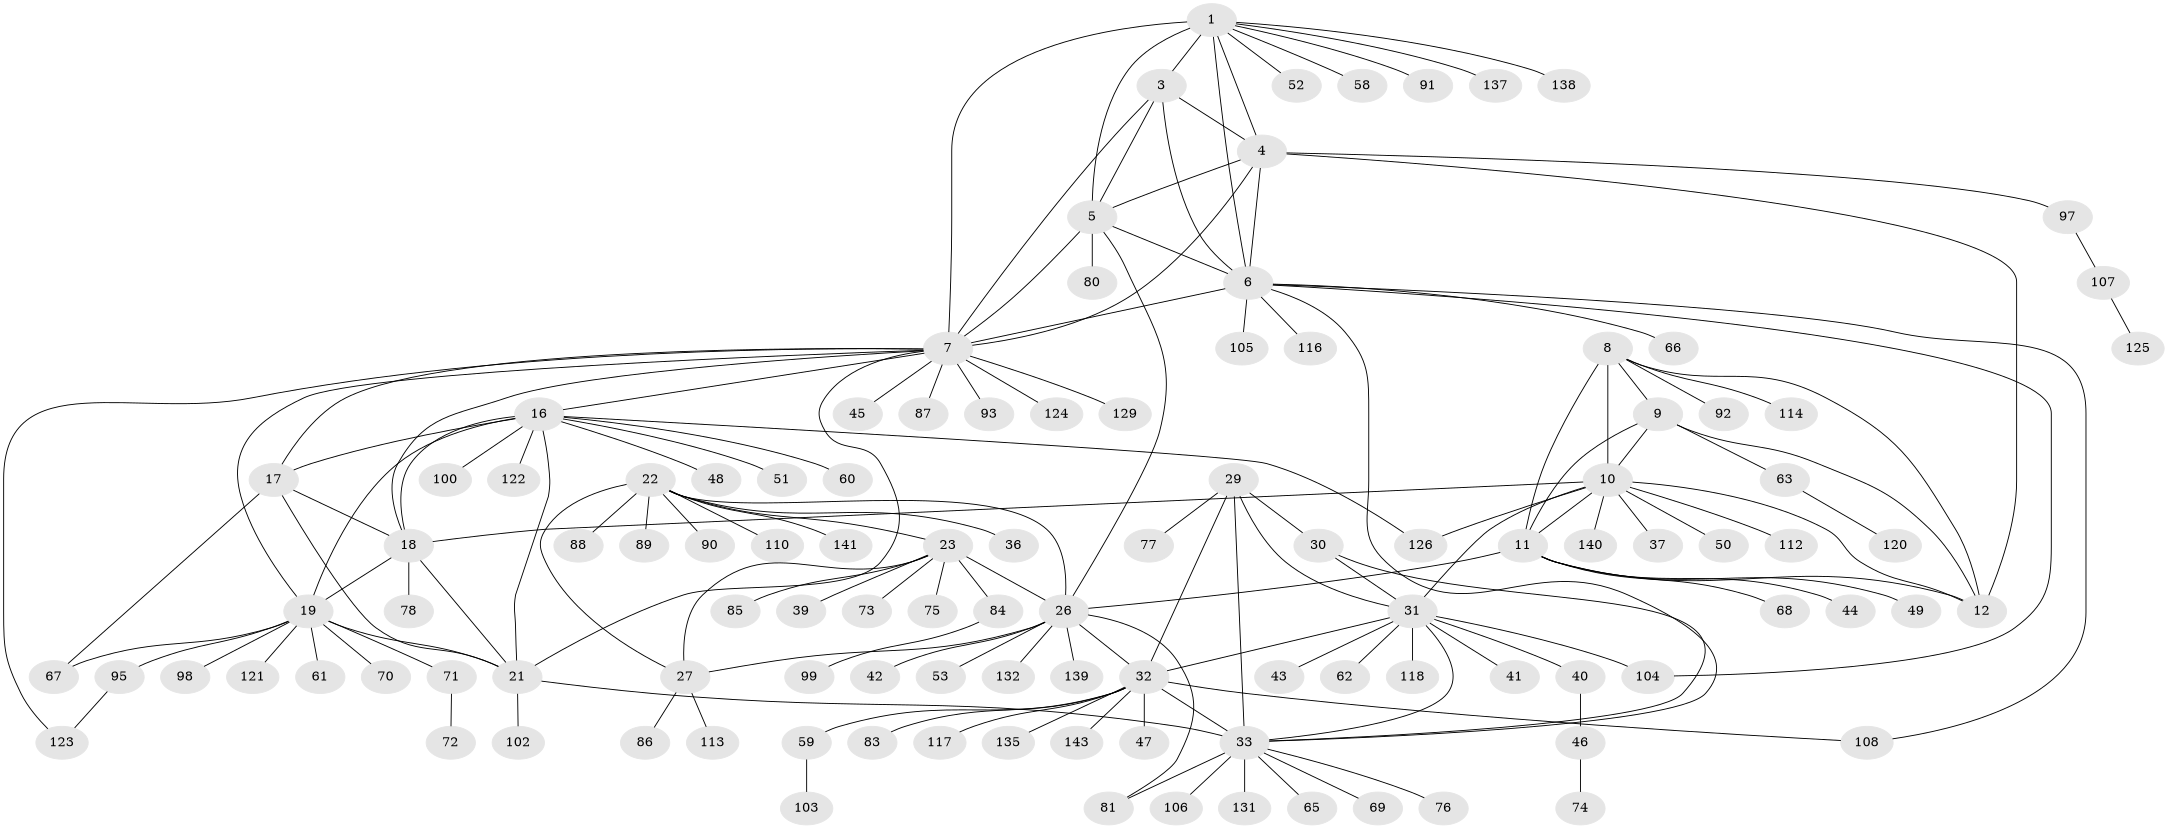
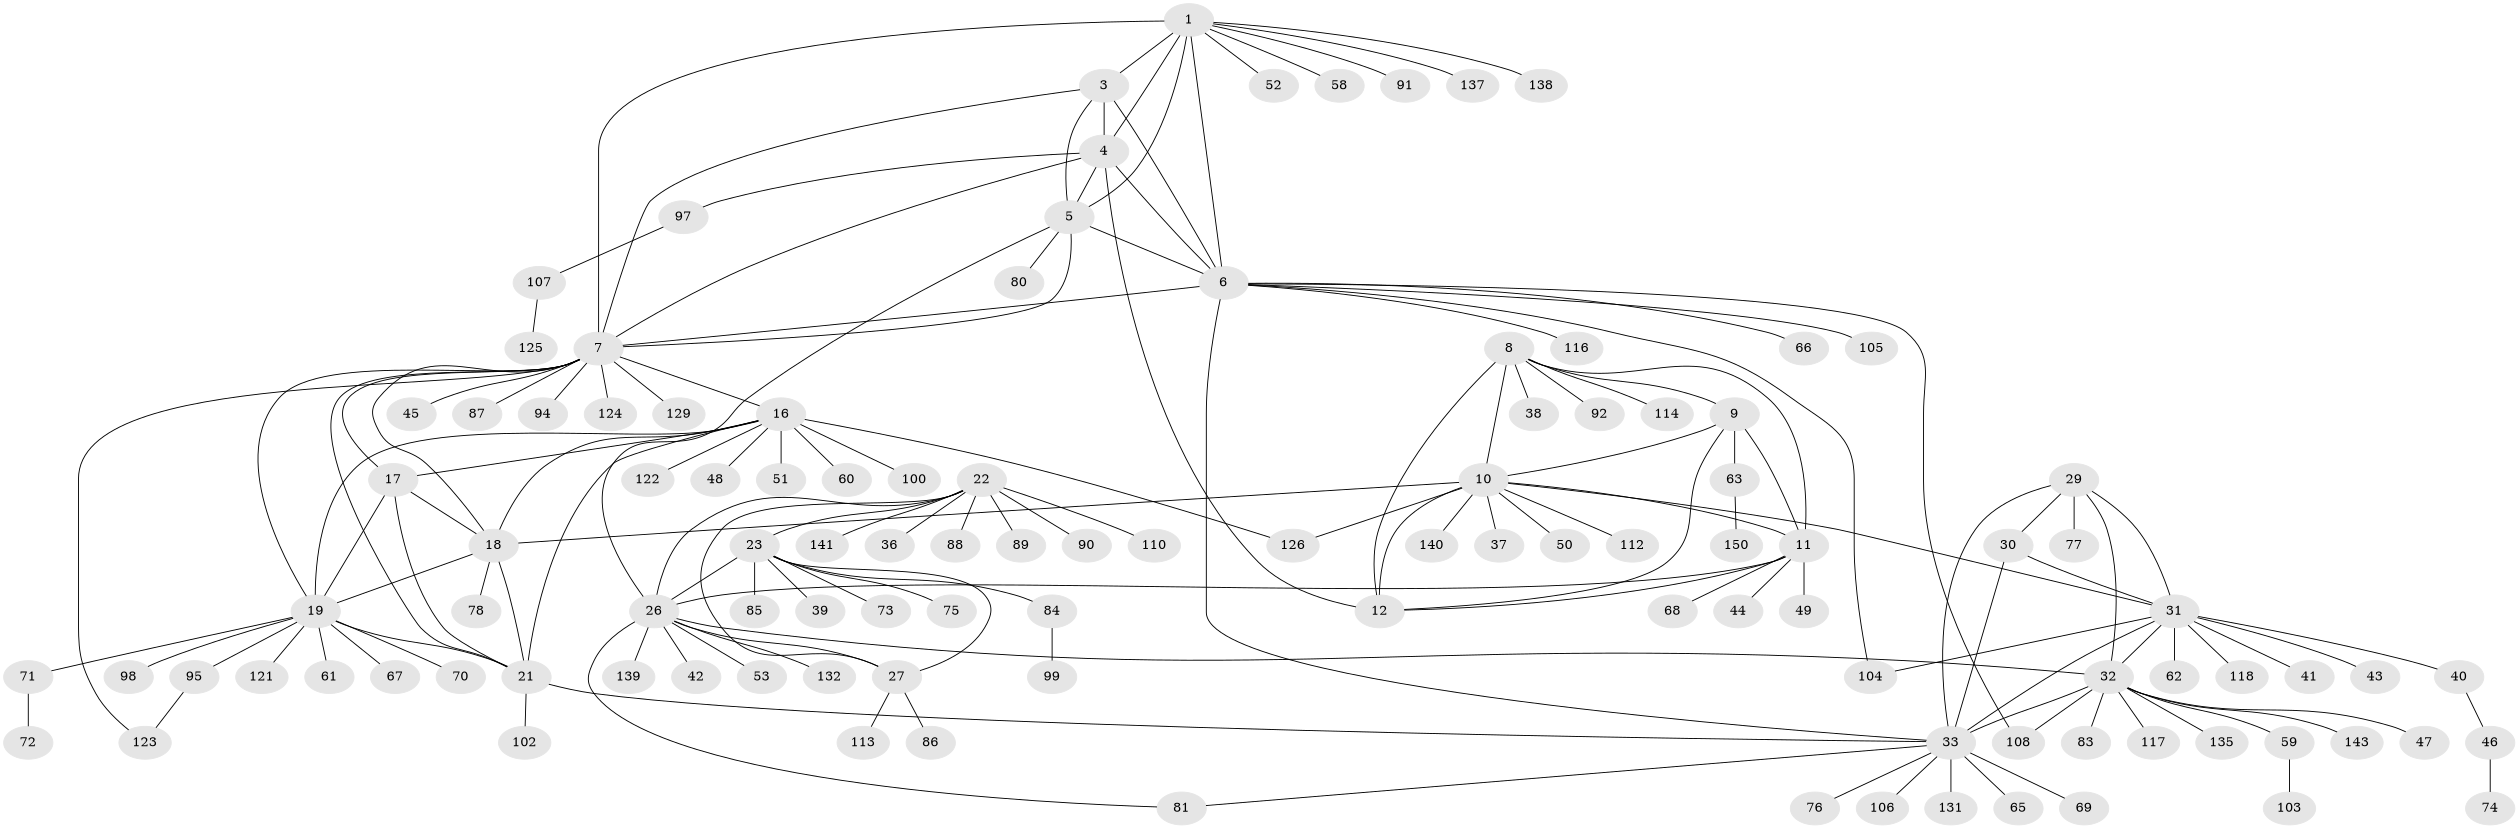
(989, 414) -> (543, 414)
none -> (1534, 414)
(1895, 546) -> (1736, 546)
(164, 579) -> (355, 546)
